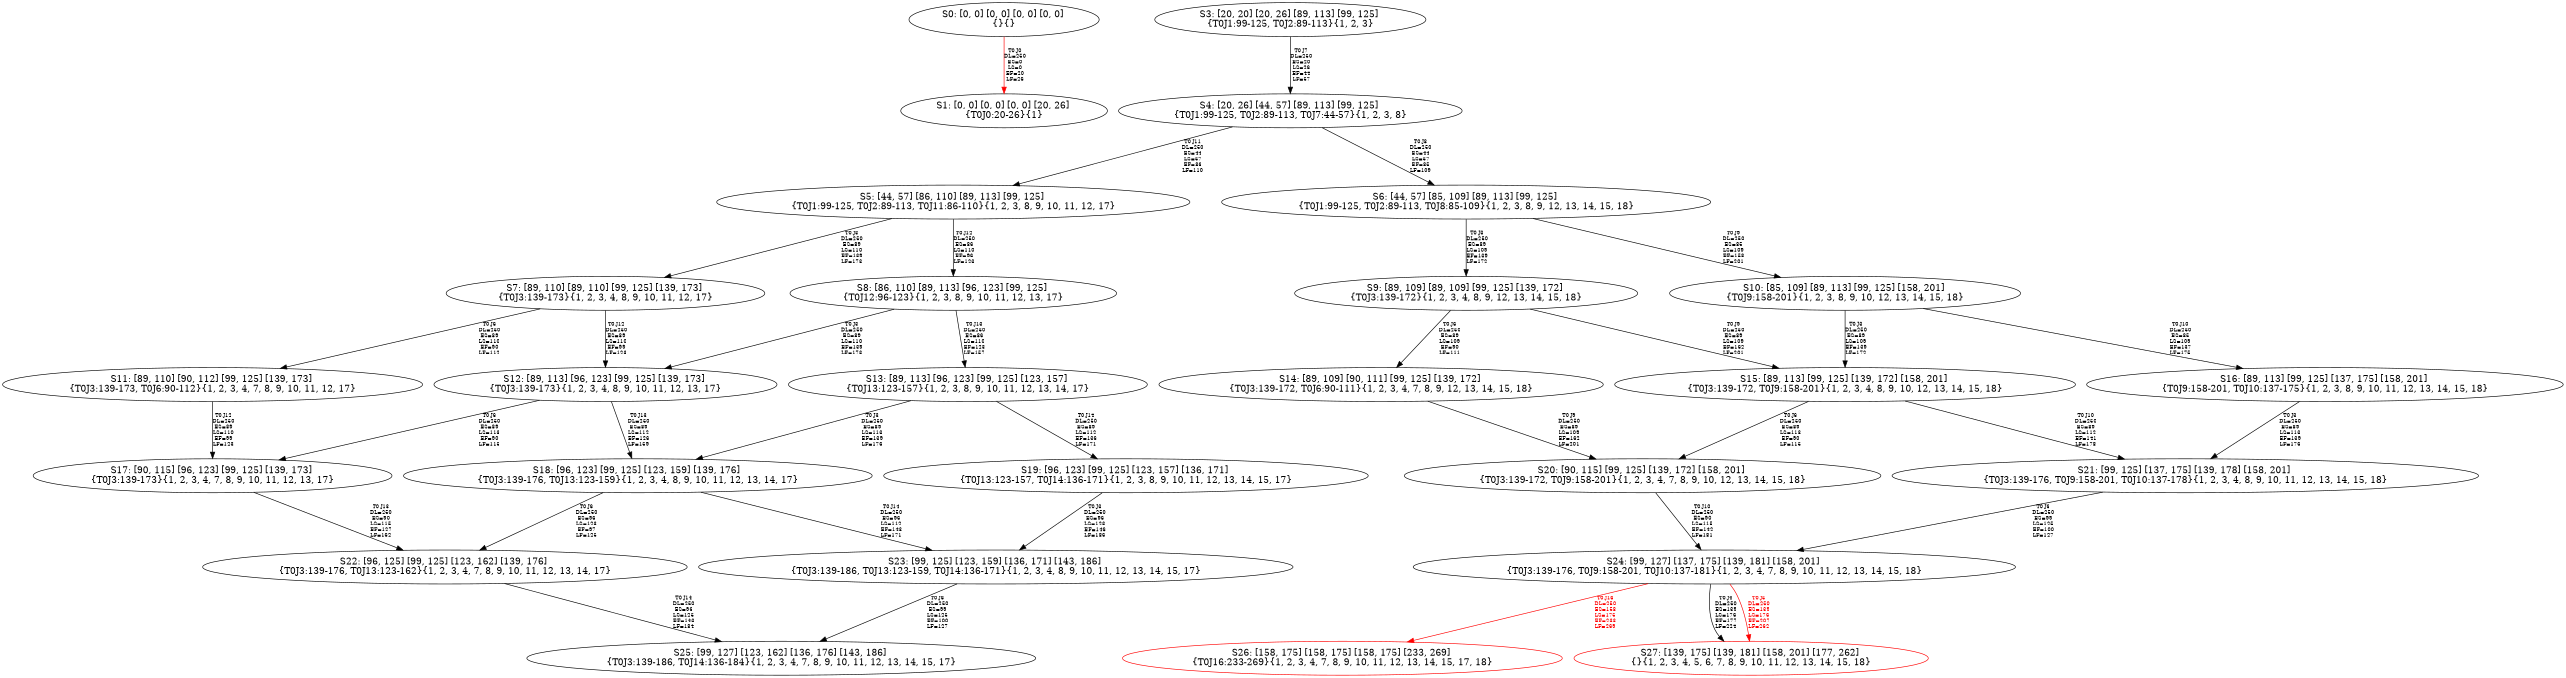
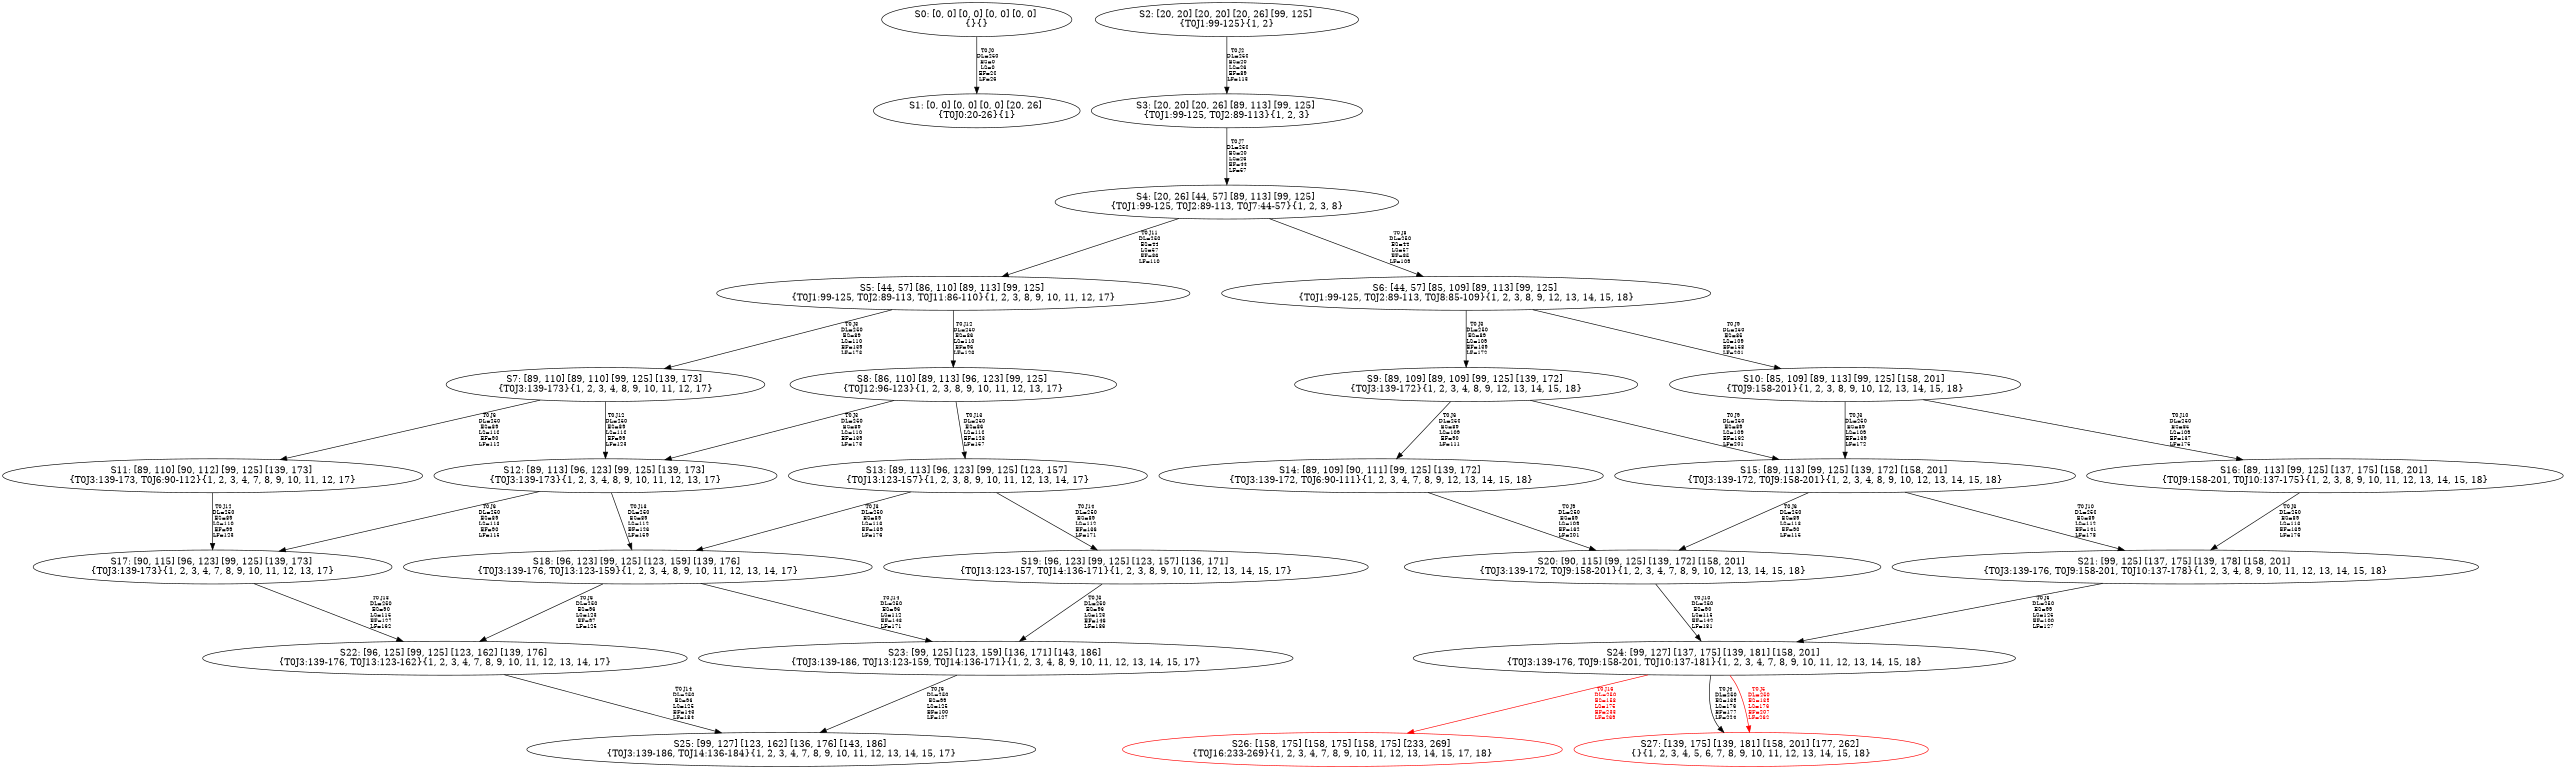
none -> (1227, 20)
(1004, 62) -> (977, 62)
